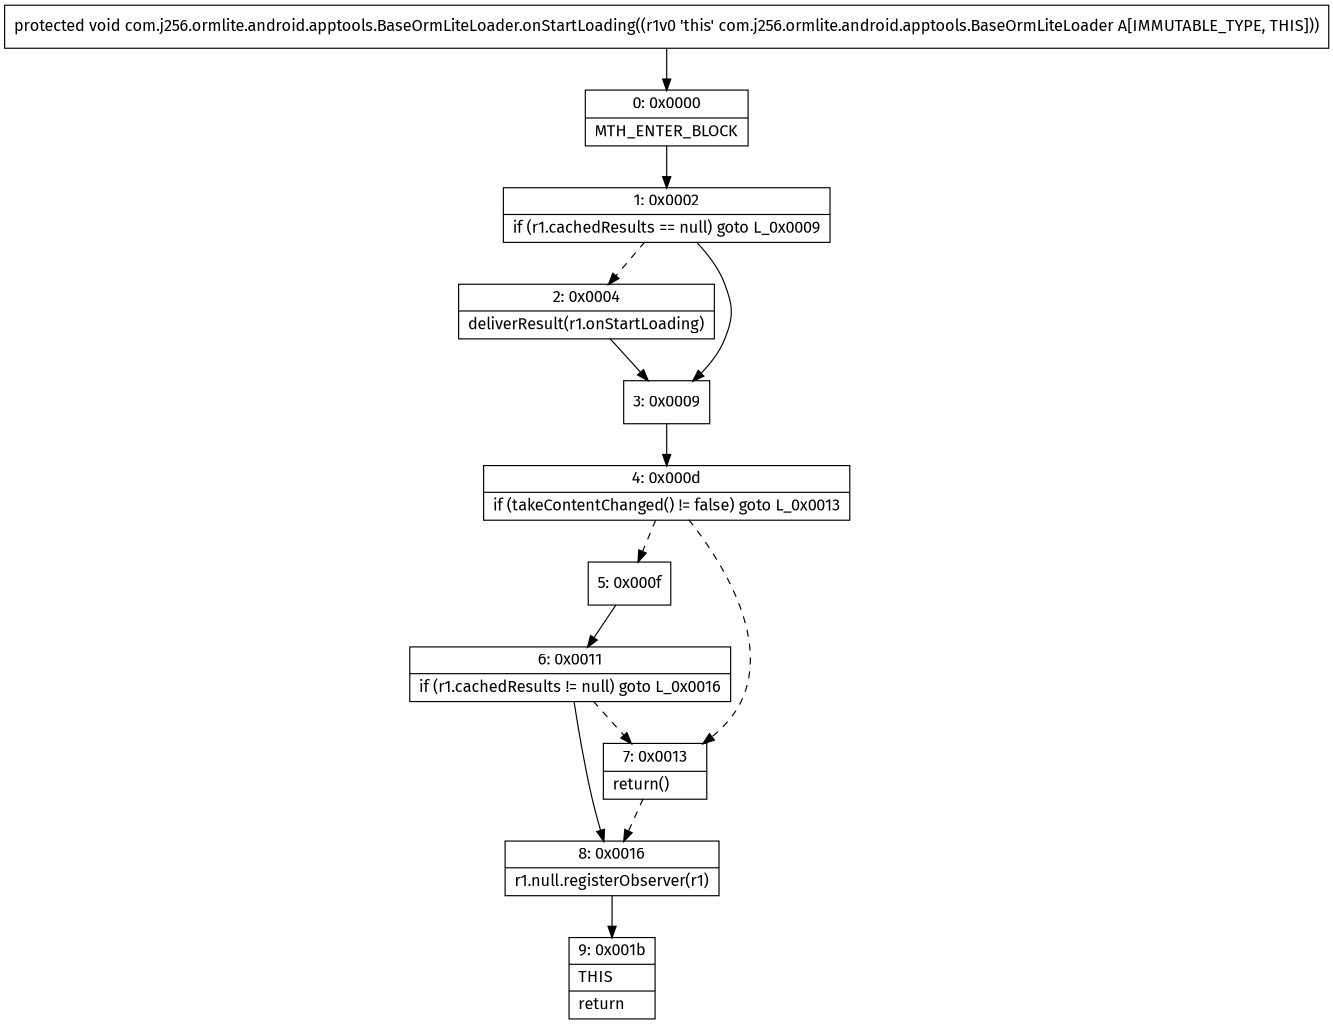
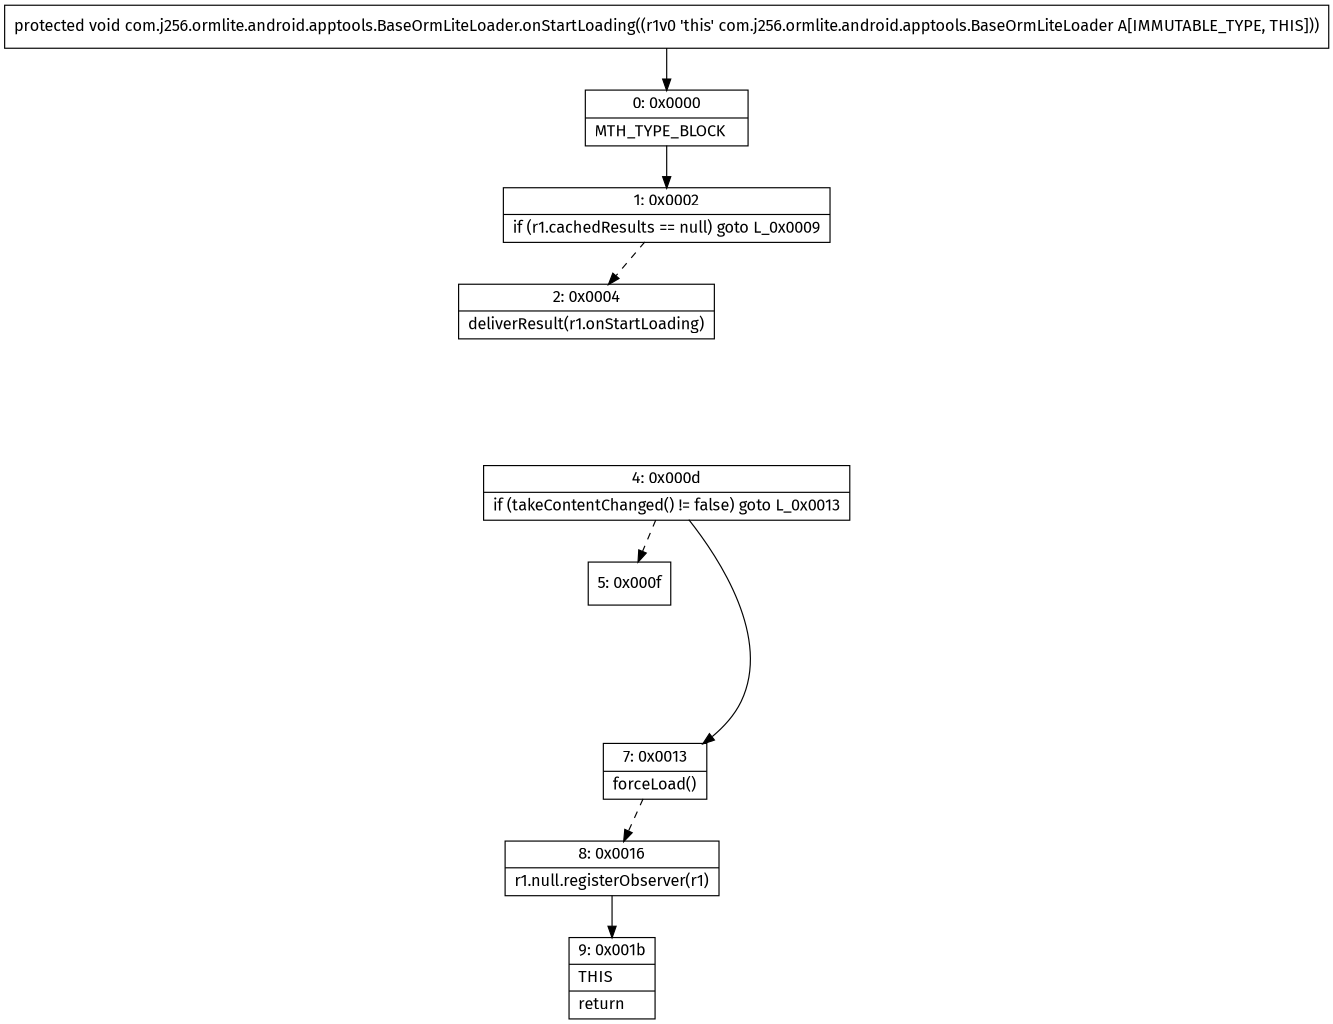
(667, 131) -> (660, 131)
(667, 402) -> none
(746, 627) -> (746, 627)
(570, 674) -> none
(641, 785) -> (655, 785)
